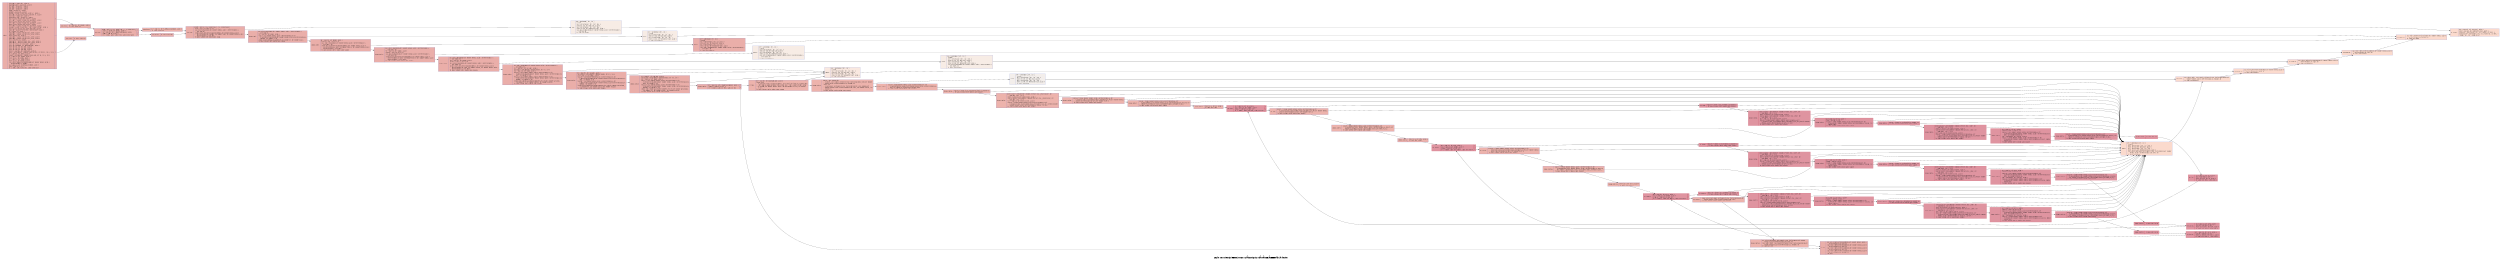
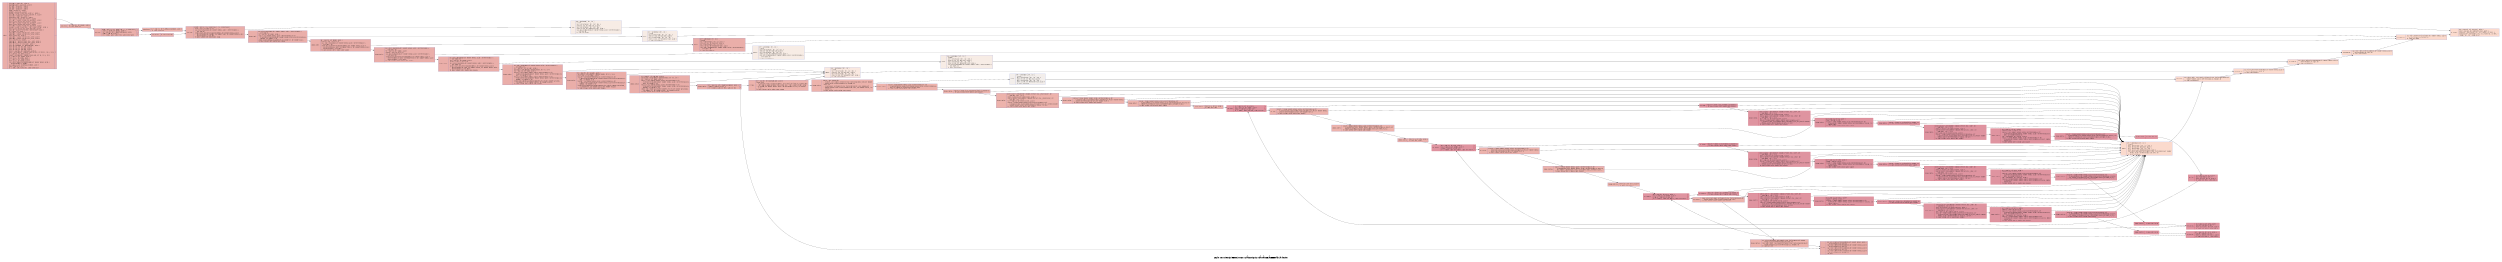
(75, 38) -> none
